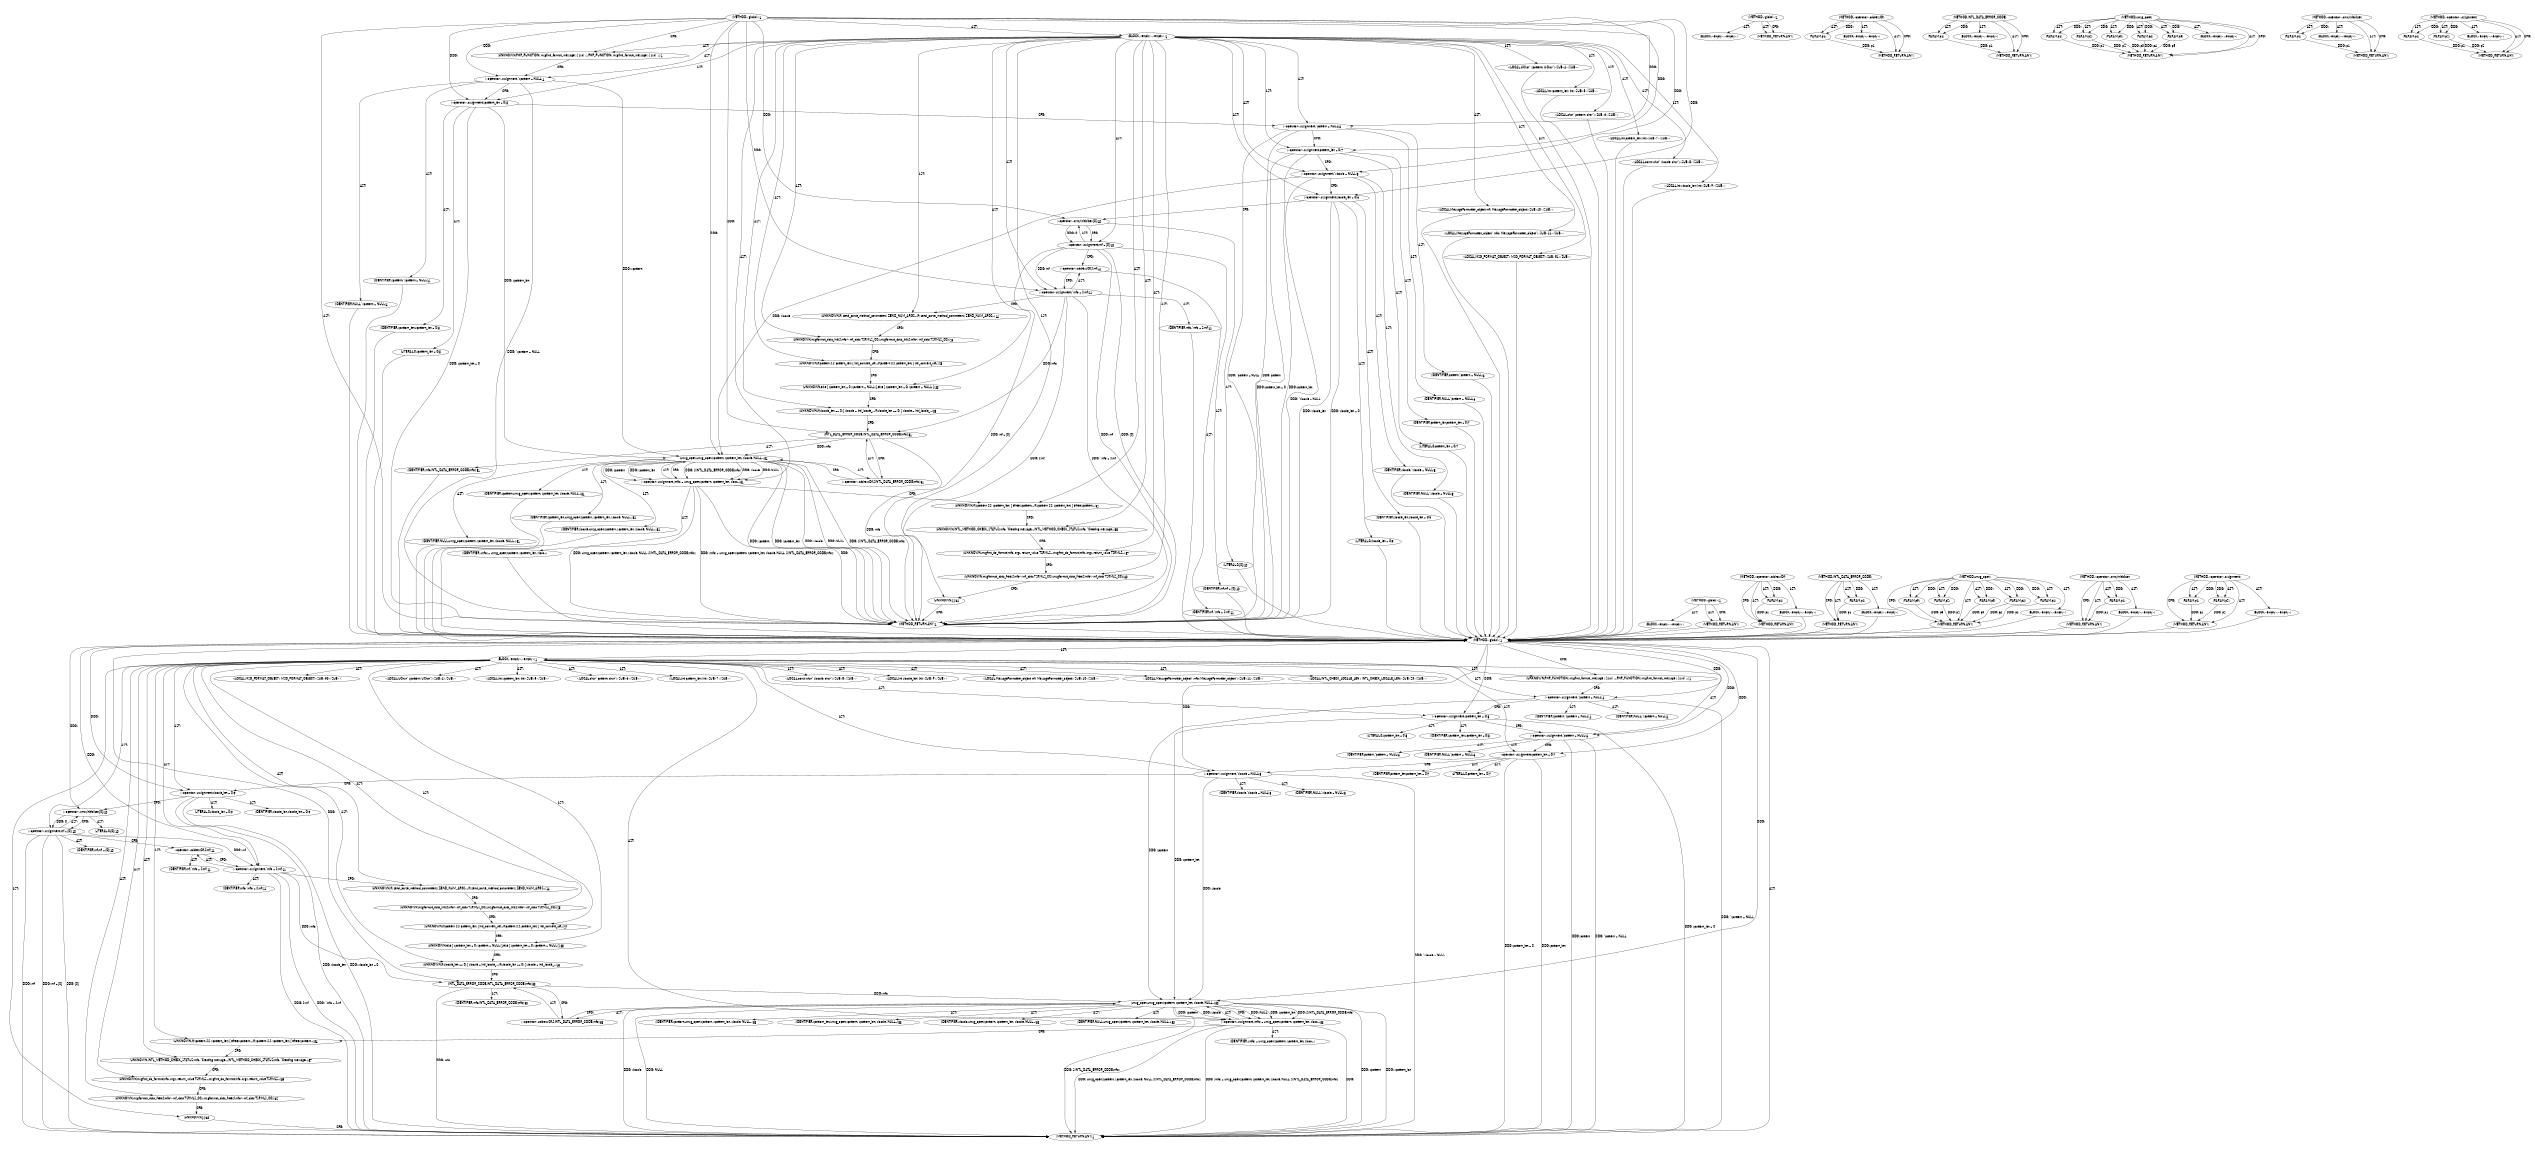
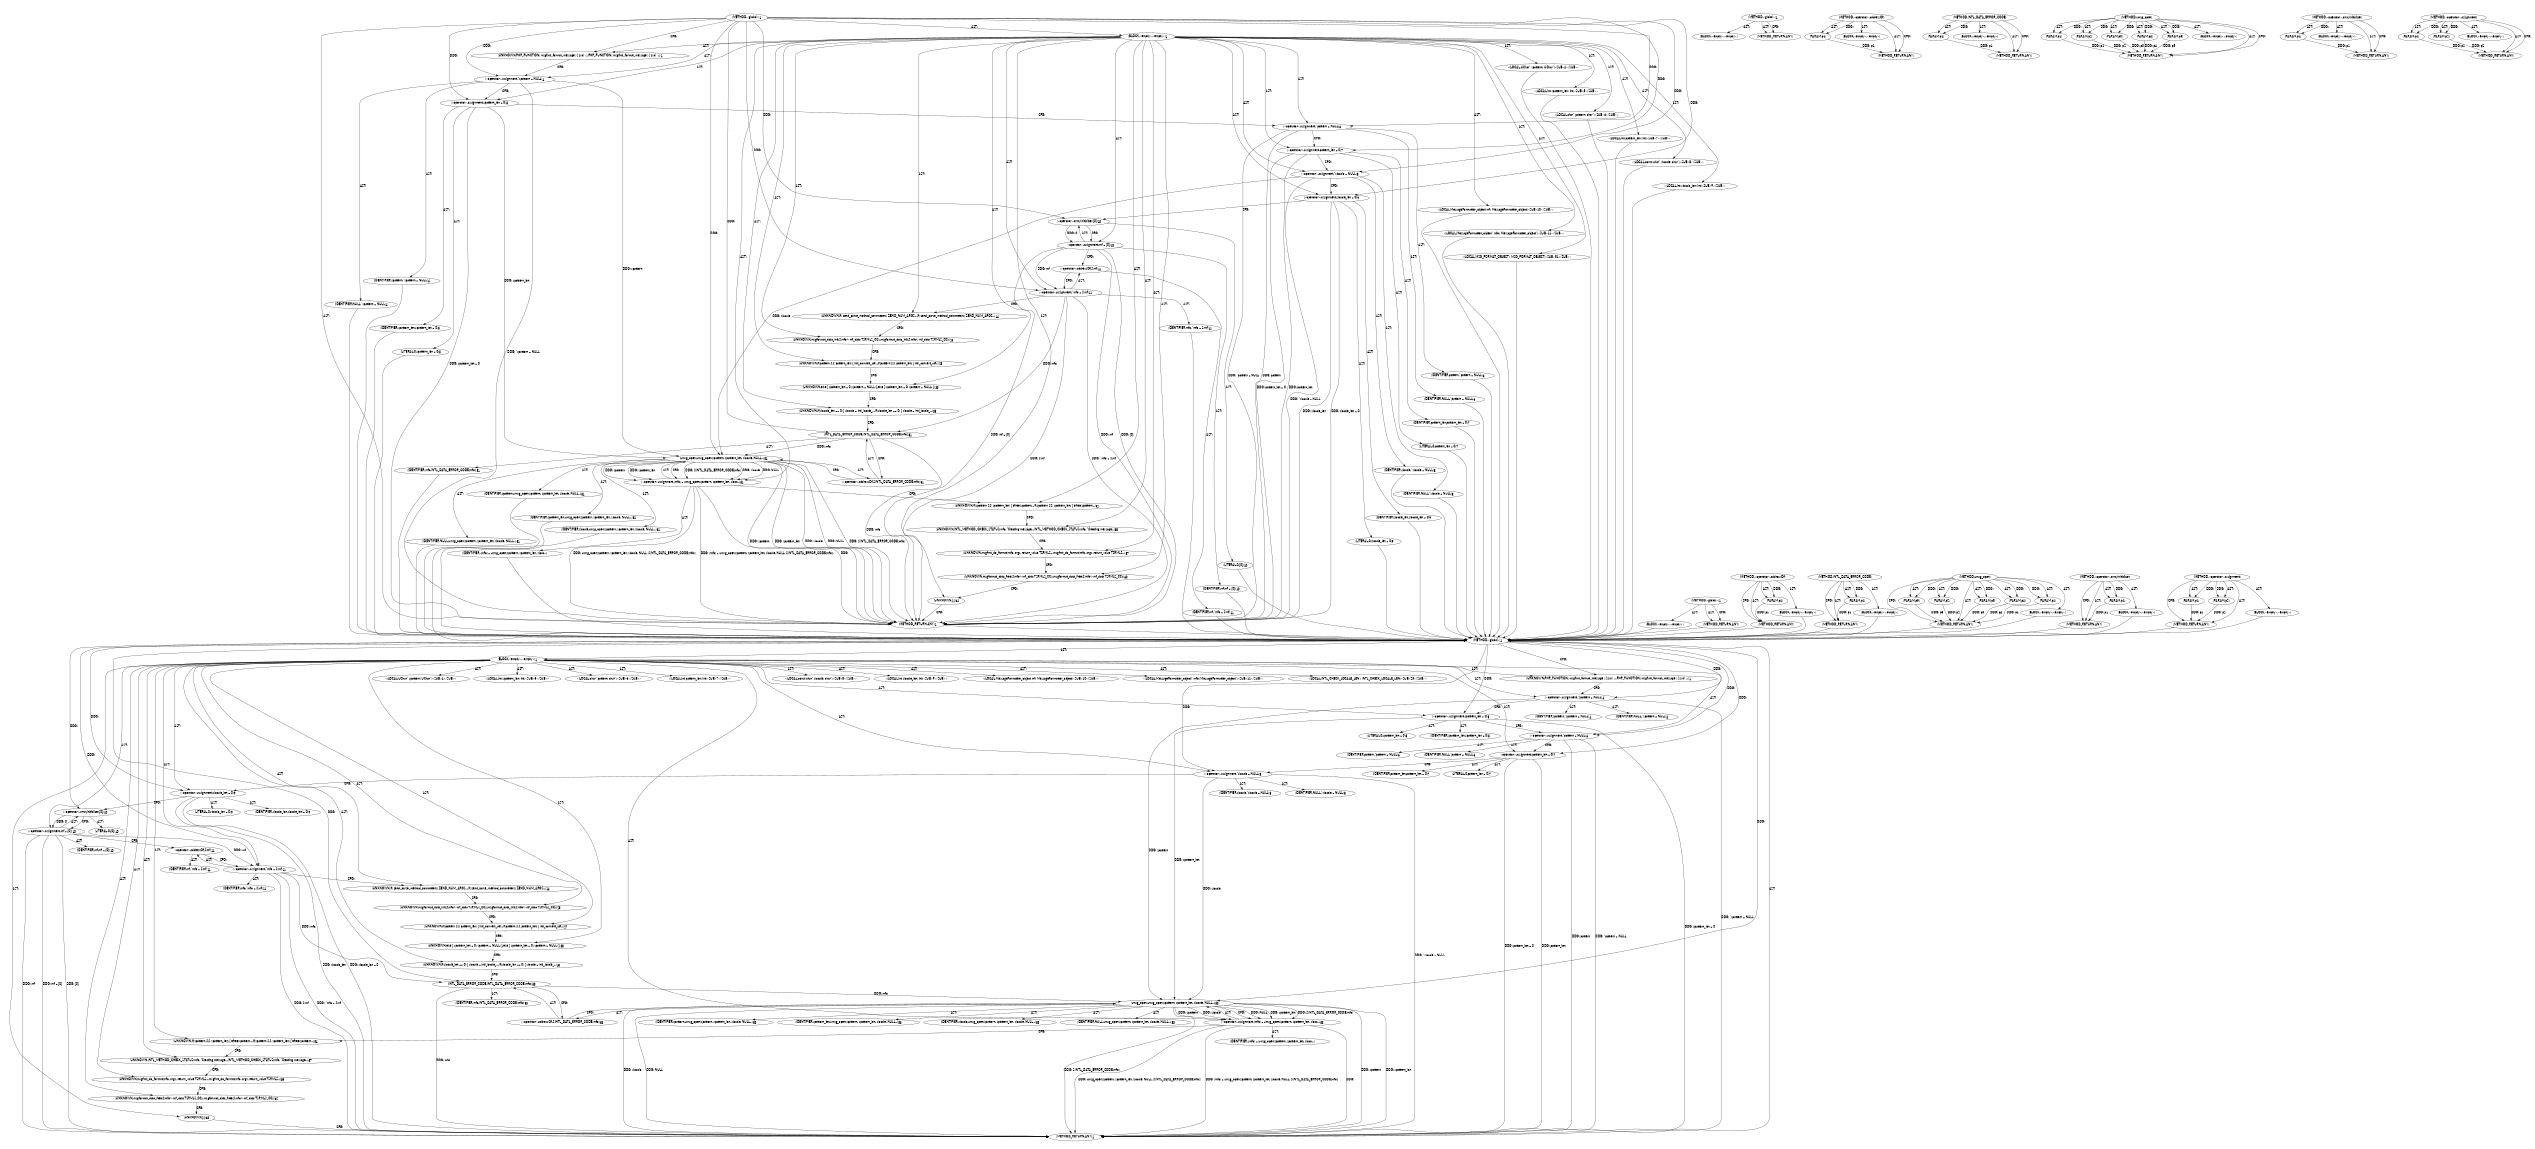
(287, 679) -> none
